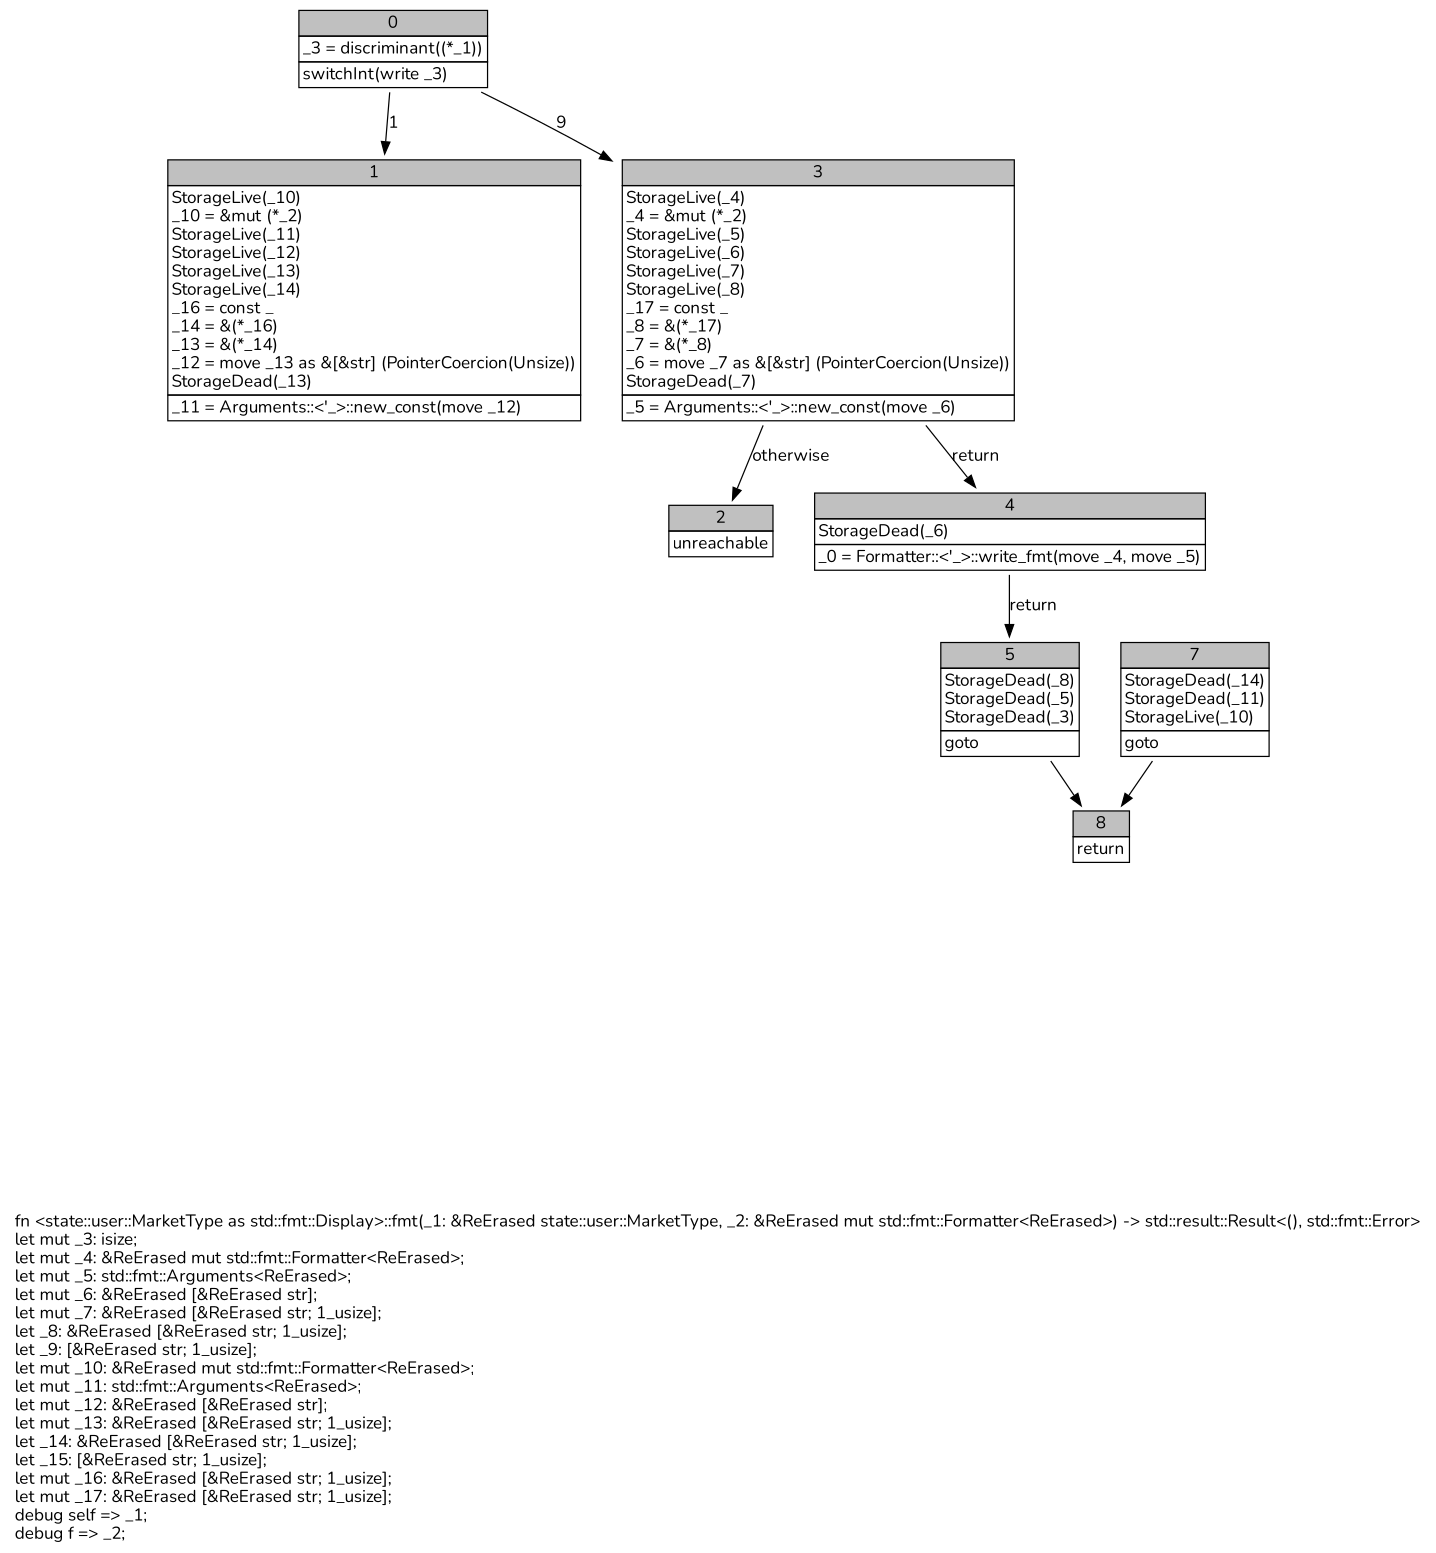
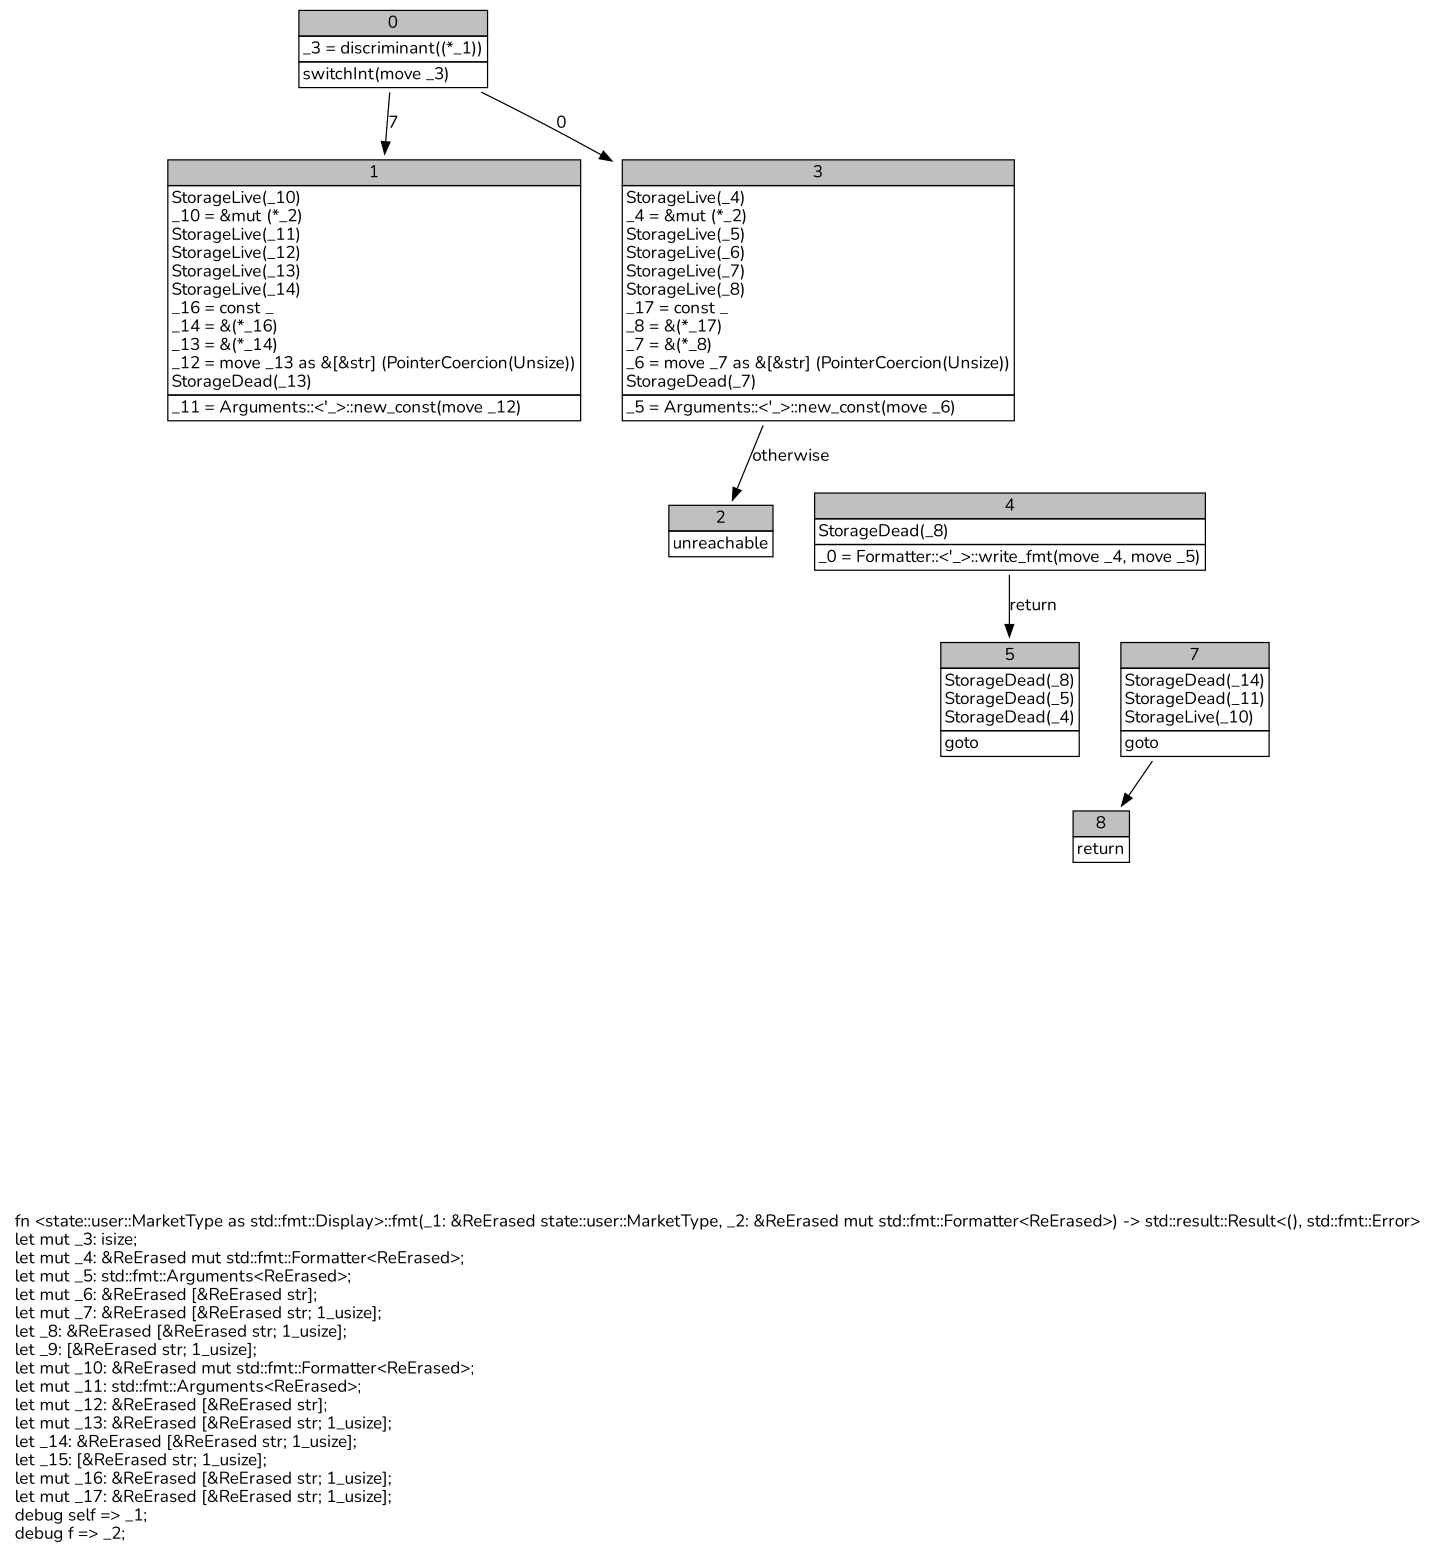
(375, 74) -> (377, 74)
(394, 123) -> (394, 123)
(562, 123) -> (562, 123)
(947, 451) -> none
(884, 531) -> (884, 531)
(1010, 717) -> (1010, 717)
(1062, 778) -> none
